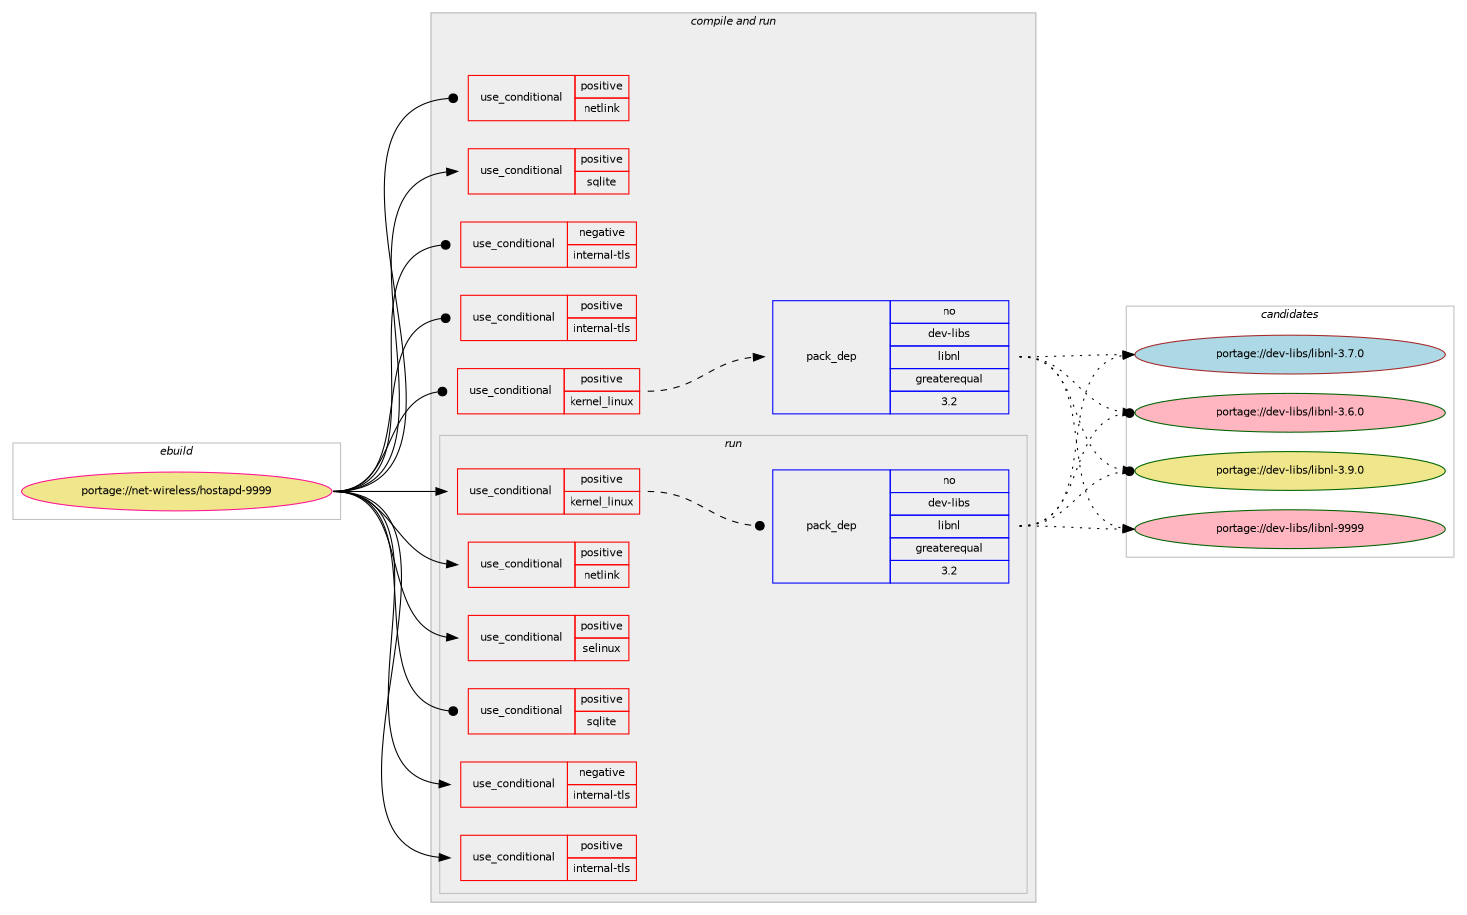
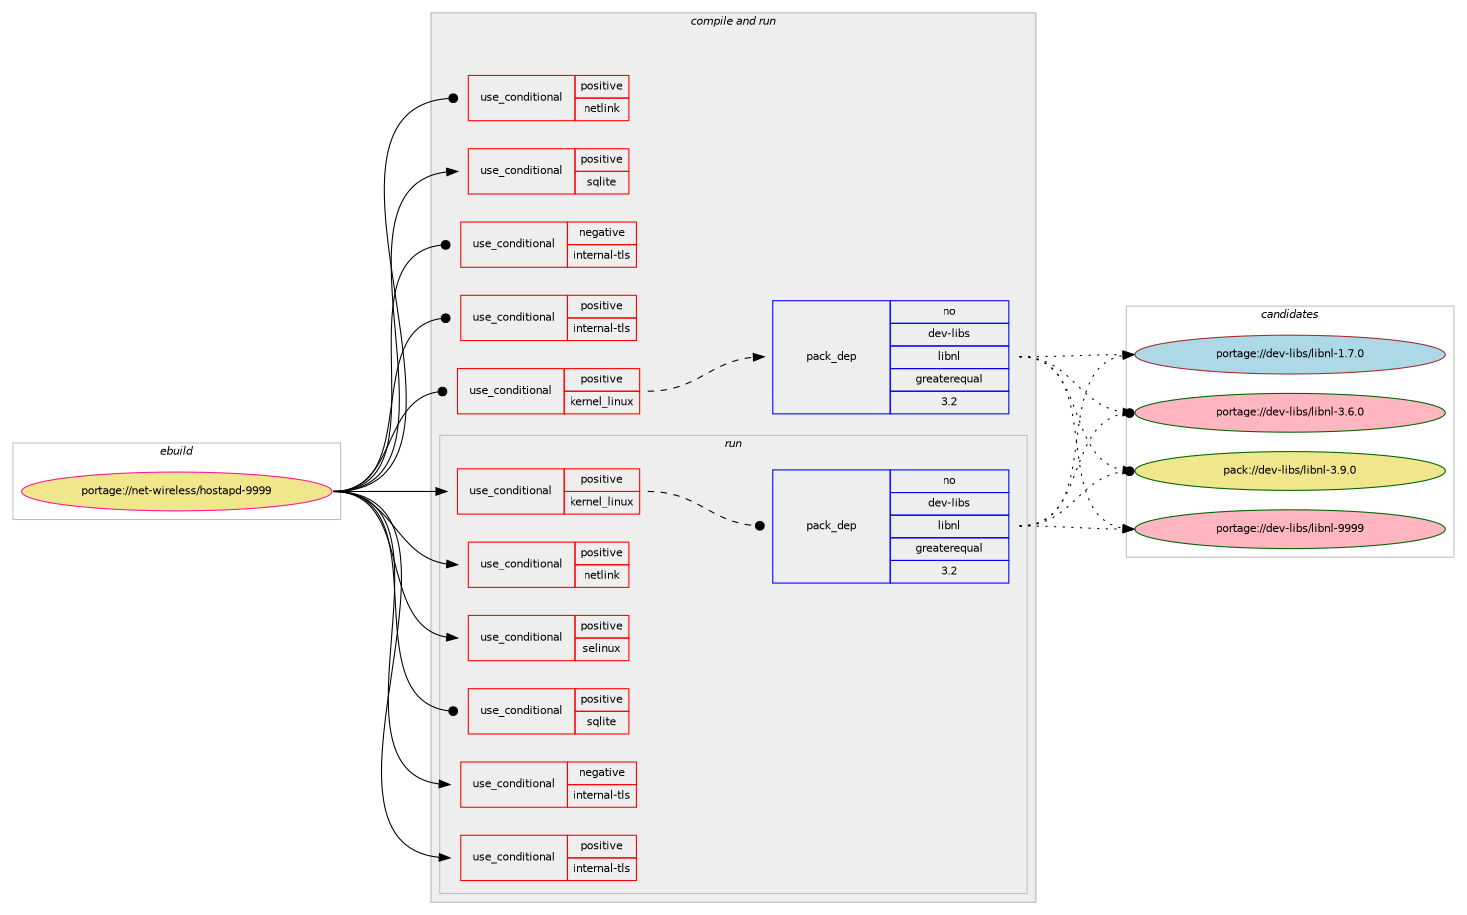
(1290, 355) -> (1290, 355)
(1290, 471) -> (1290, 471)
